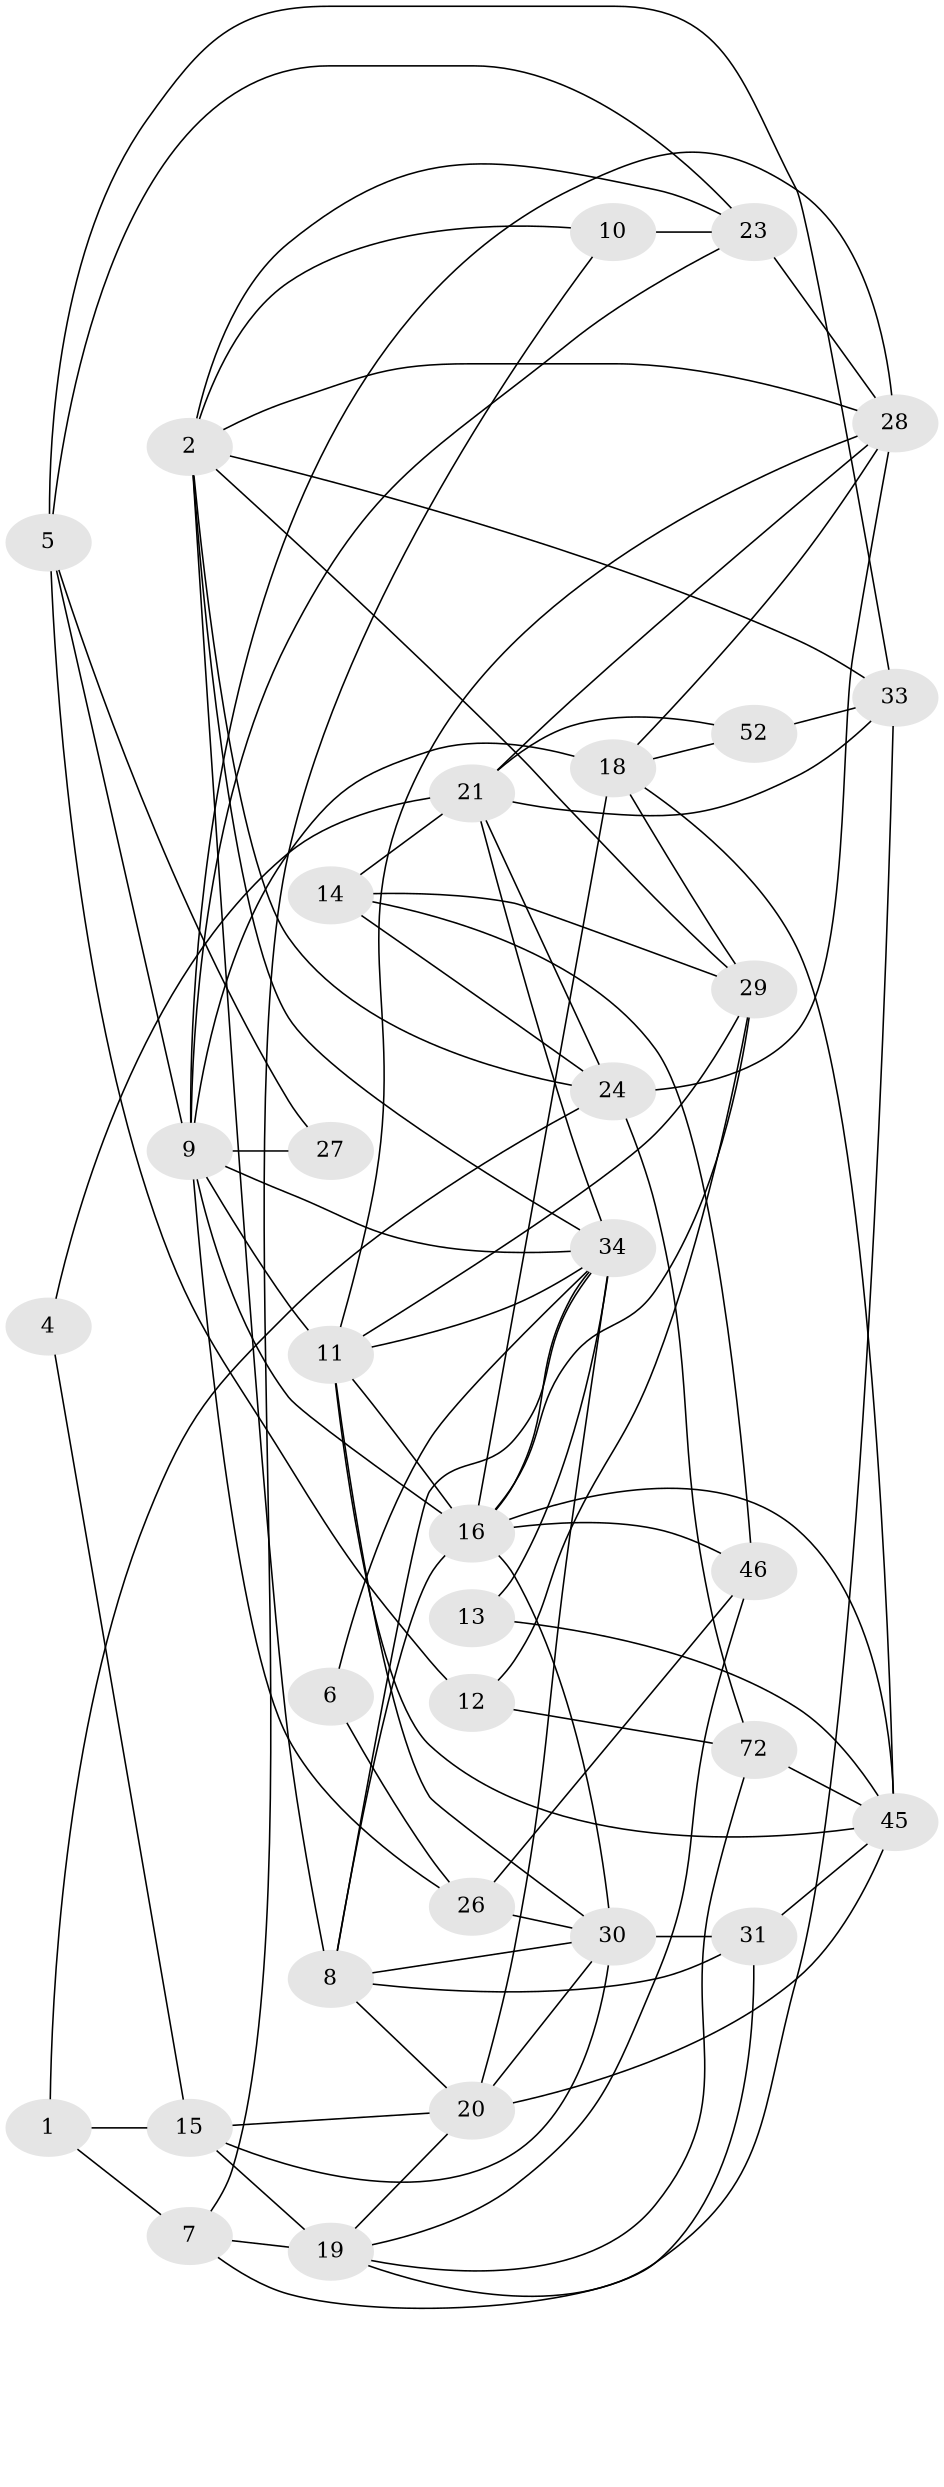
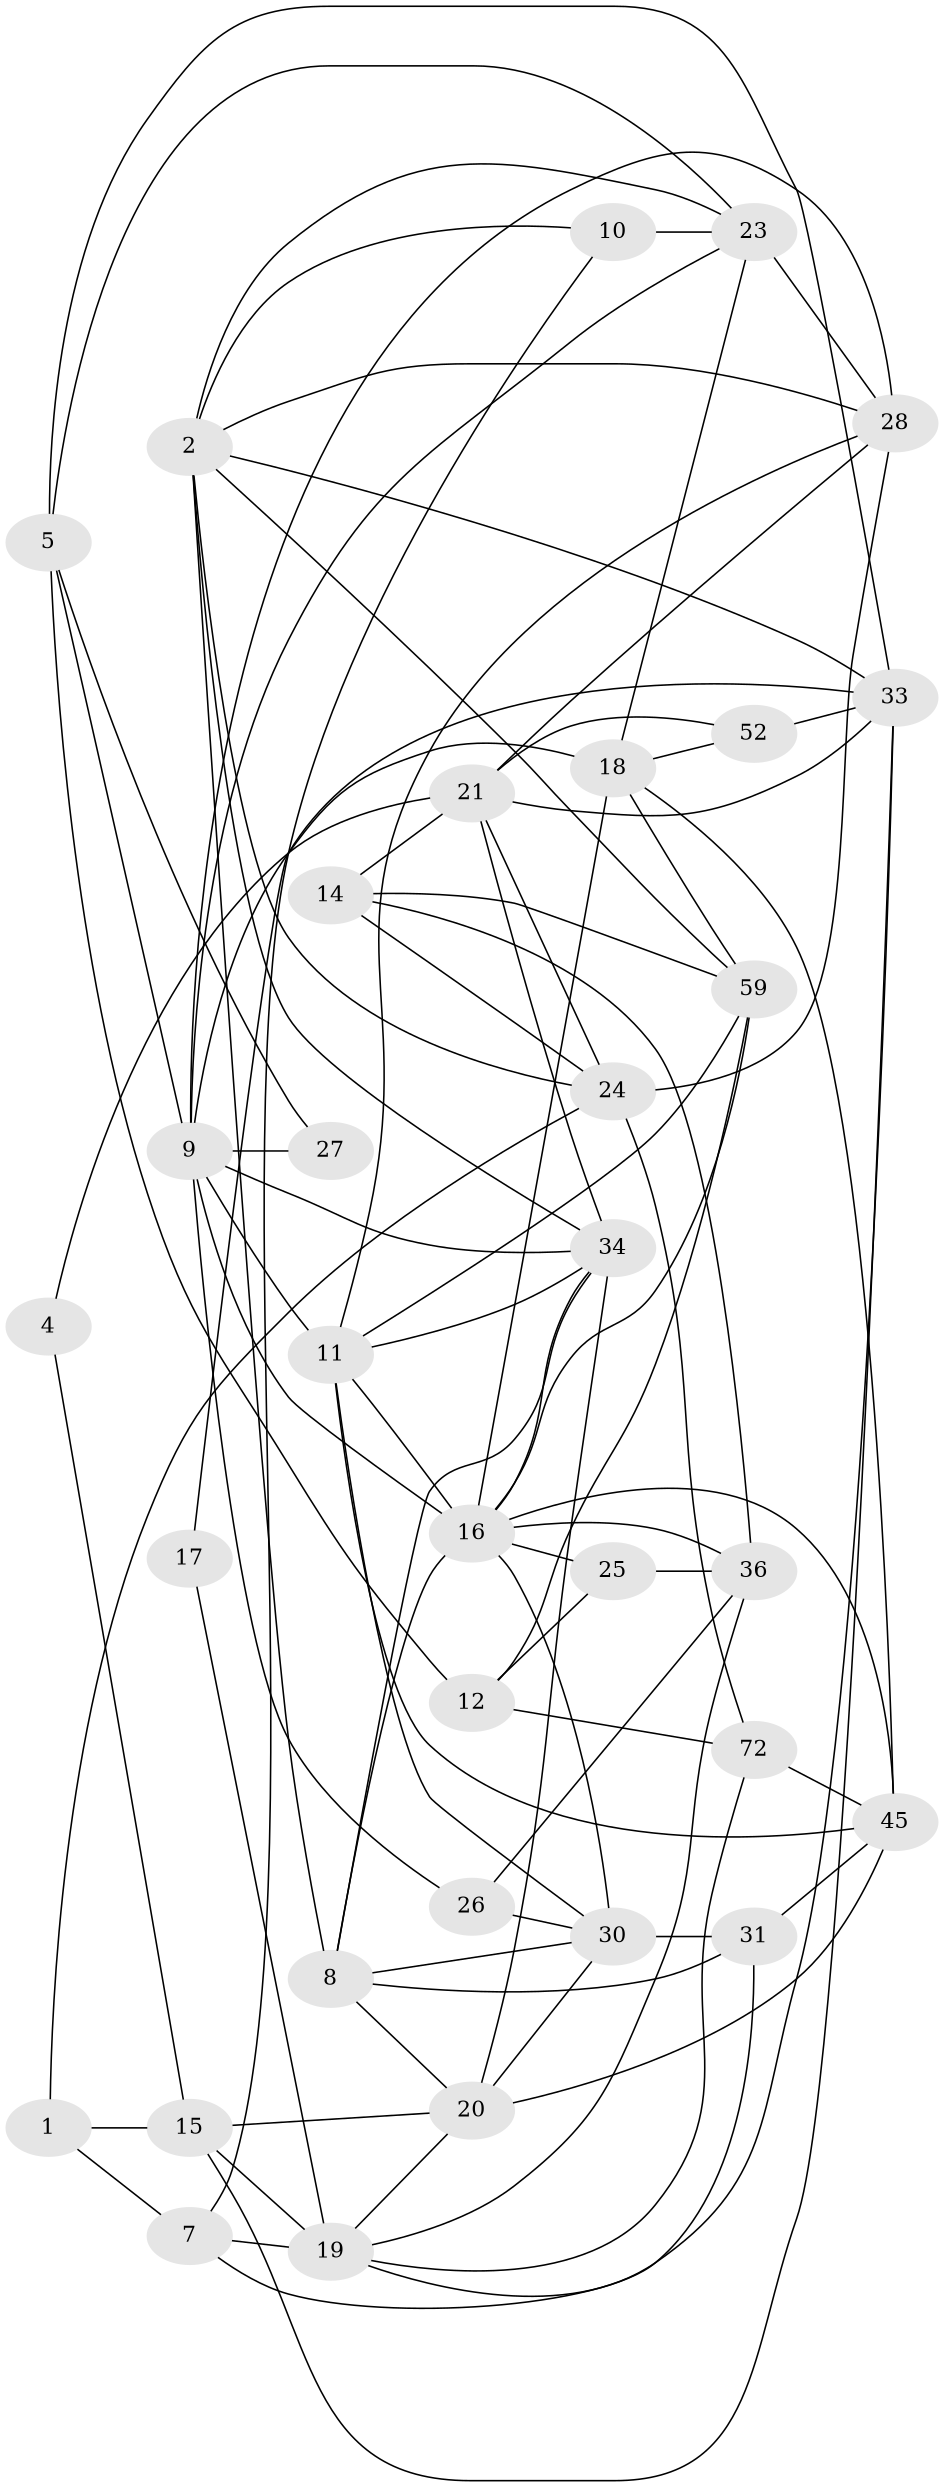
(765, 603) -> (684, 500)
(754, 989) -> (754, 989)
none -> (190, 1559)
none -> (613, 1571)
(754, 1571) -> (754, 1571)
(472, 1618) -> none
(331, 1697) -> none
(477, 2171) -> (827, 2005)
